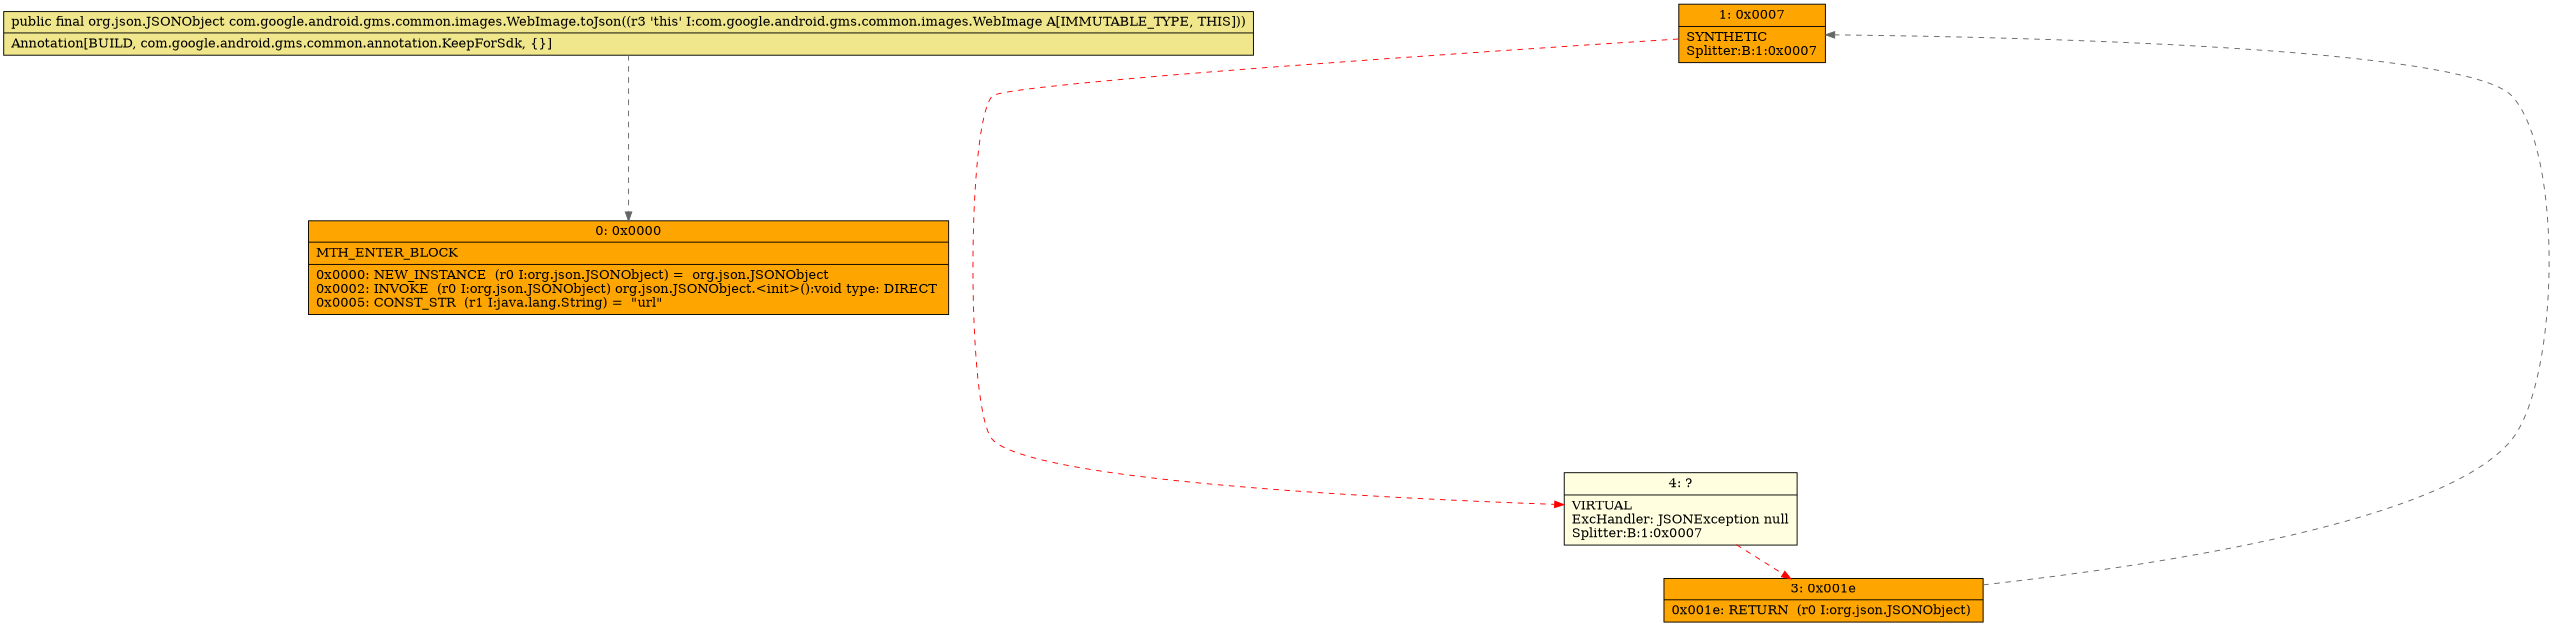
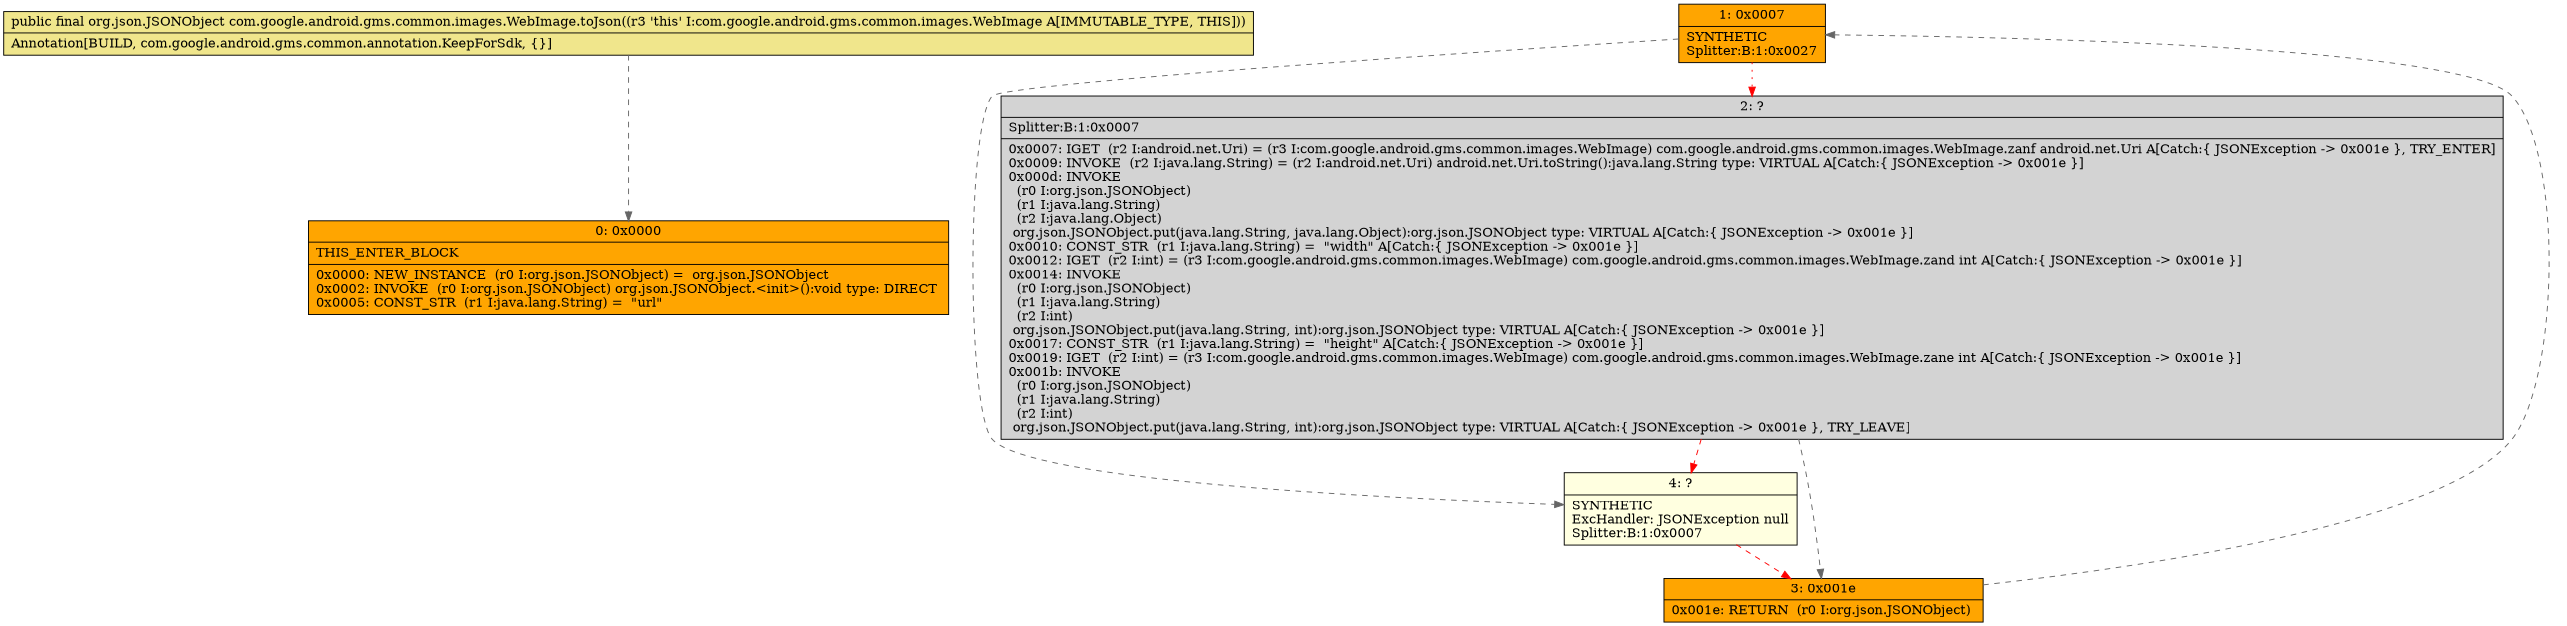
(1752, 51) -> (1752, 51)
(974, 208) -> (974, 208)
(387, 253) -> (387, 253)
none -> (1752, 268)
(1602, 506) -> (1612, 506)
